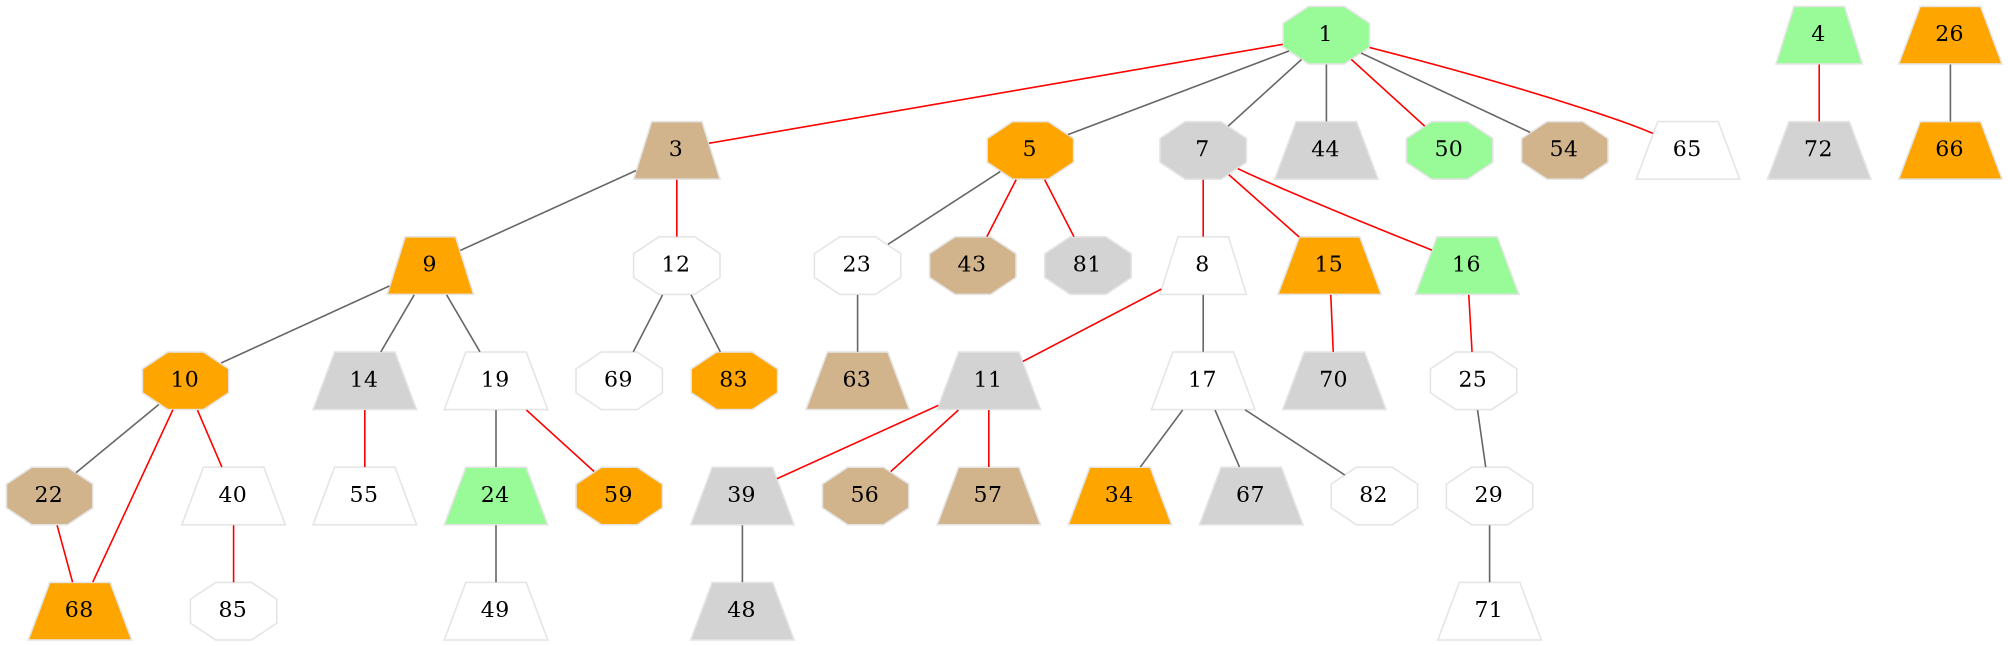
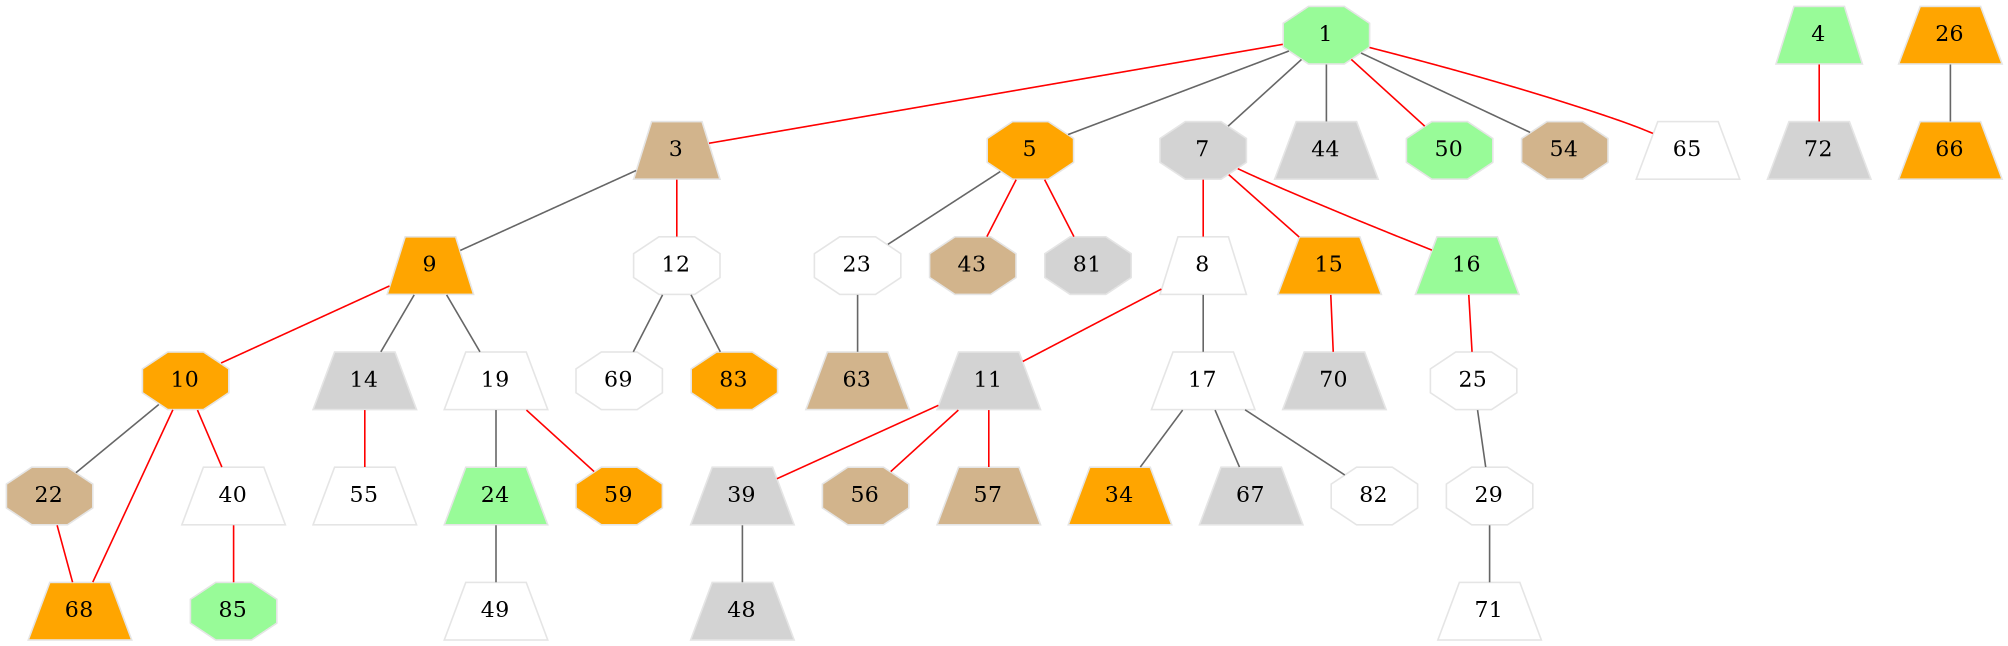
(305, 324) -> (305, 324)
(234, 611) -> (234, 611)
